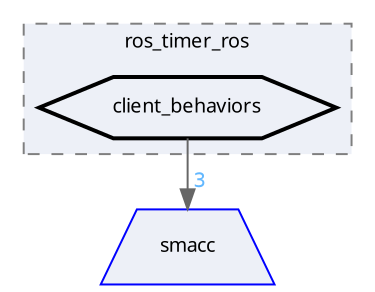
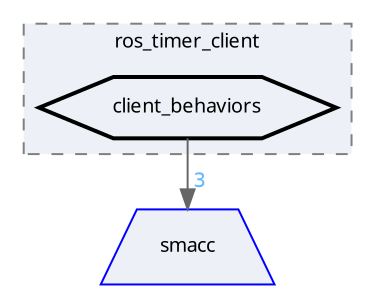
(188, 42) -> (188, 42)
